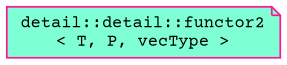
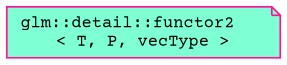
(144, 32) -> (144, 32)
